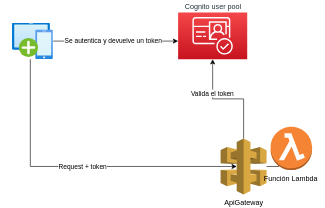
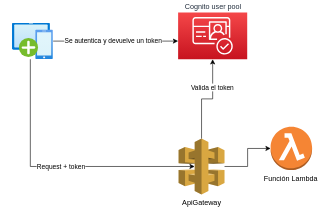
(243, 166) -> (201, 166)
